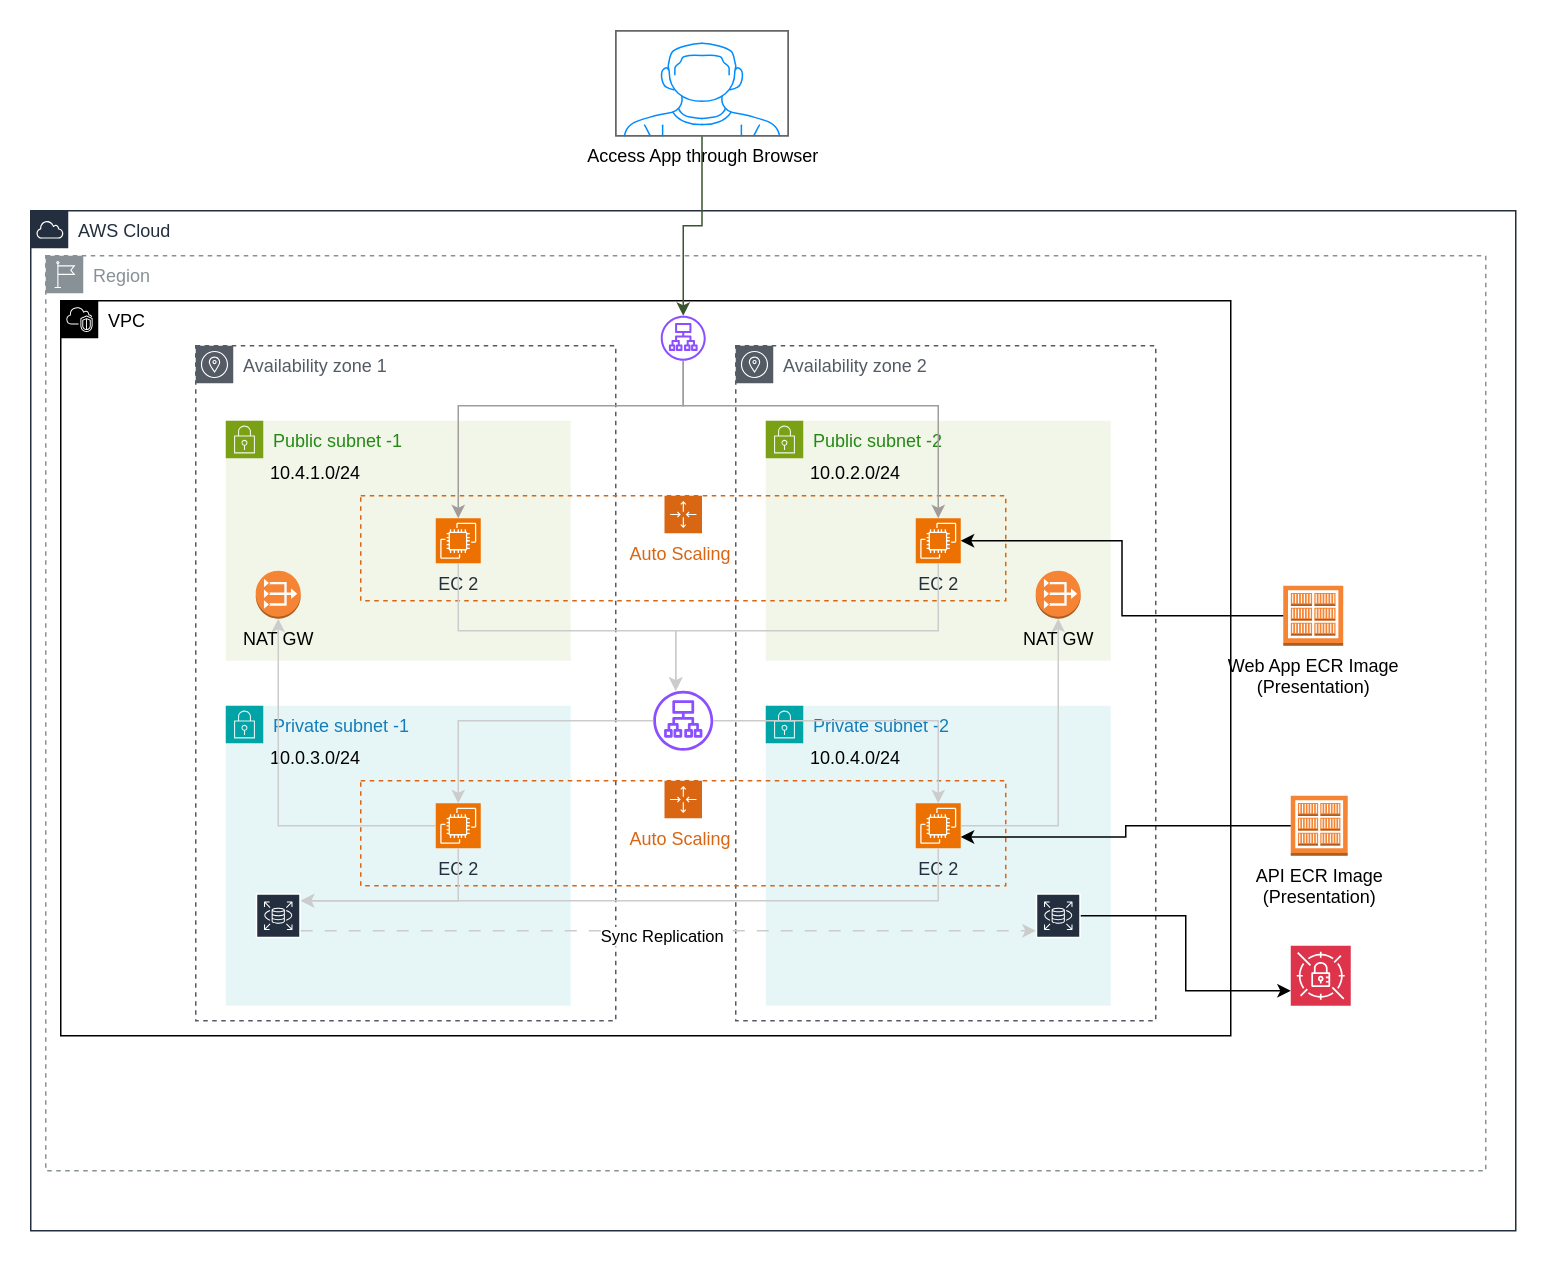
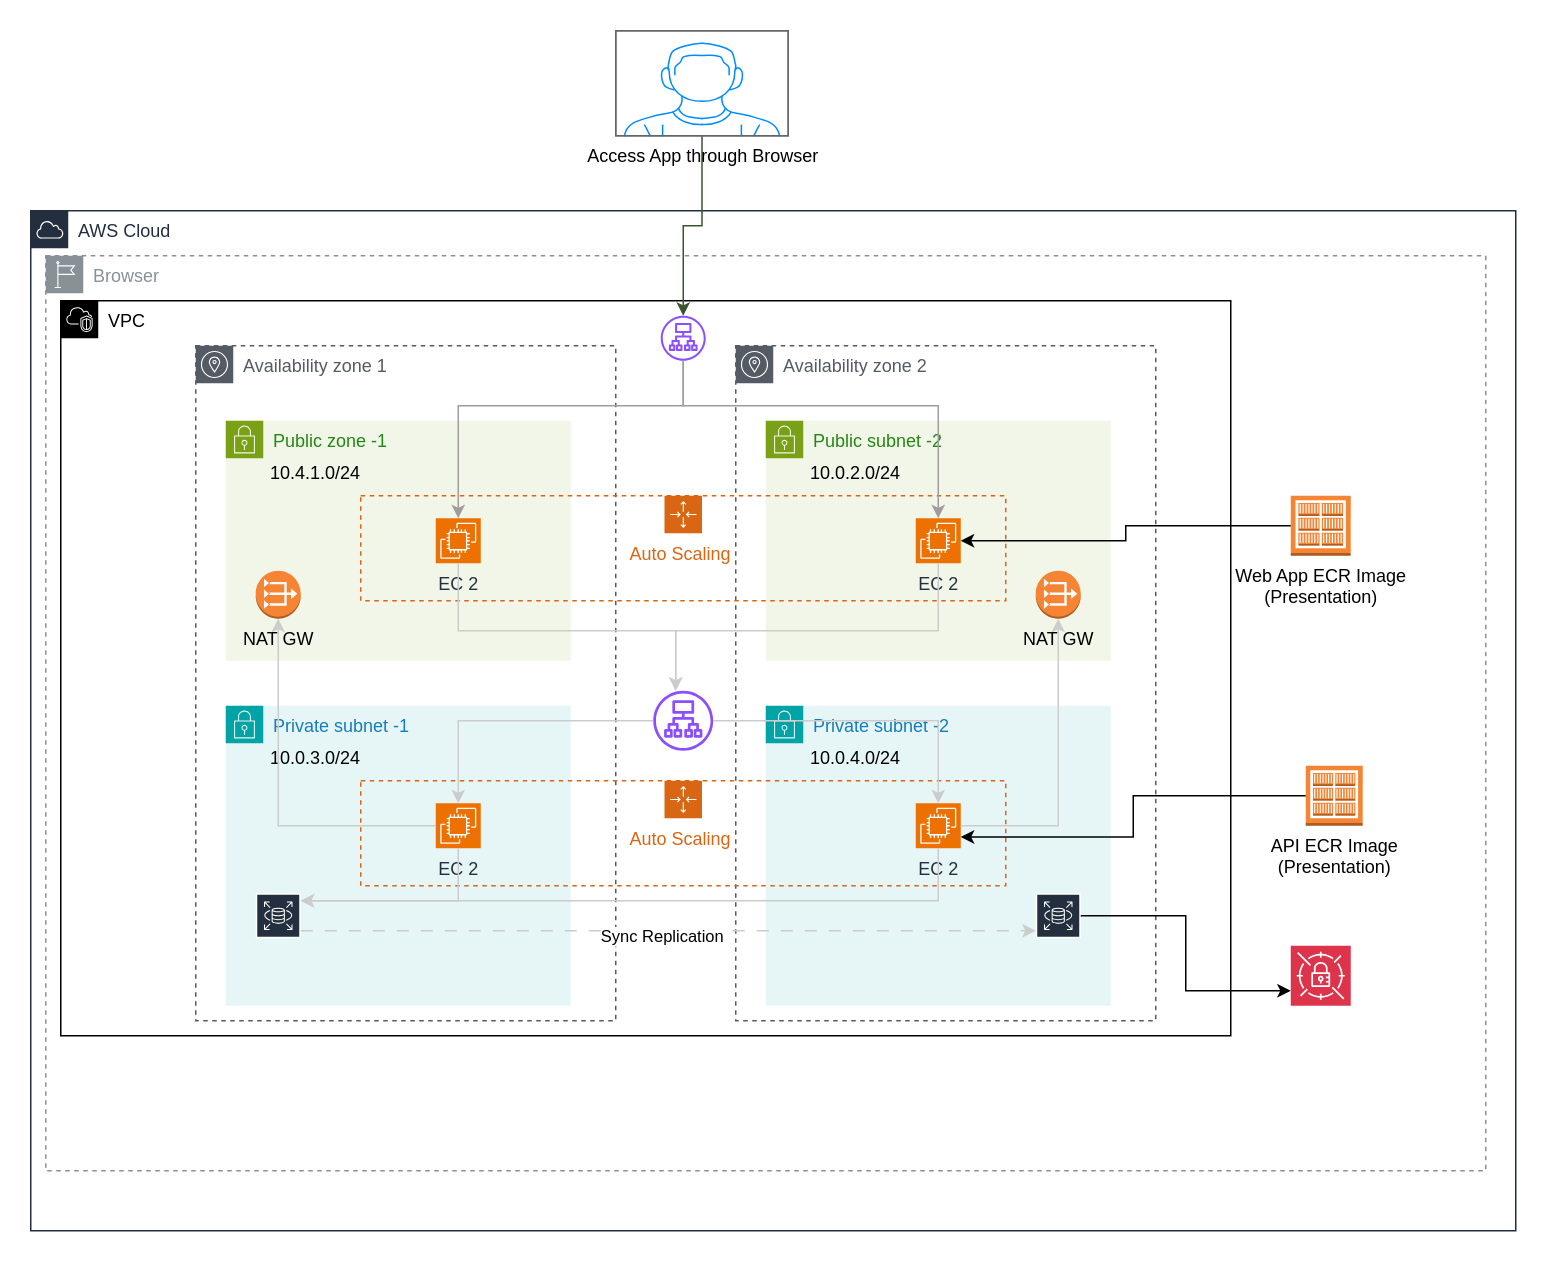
(122, 277) -> (129, 277)
(345, 442) -> (335, 442)
(1313, 616) -> (1321, 526)
(1319, 826) -> (1334, 796)
